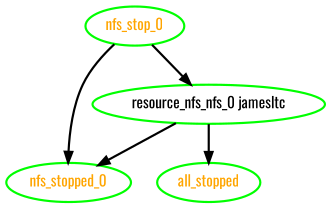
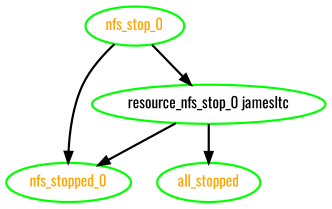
(209, 104) -> (209, 104)
